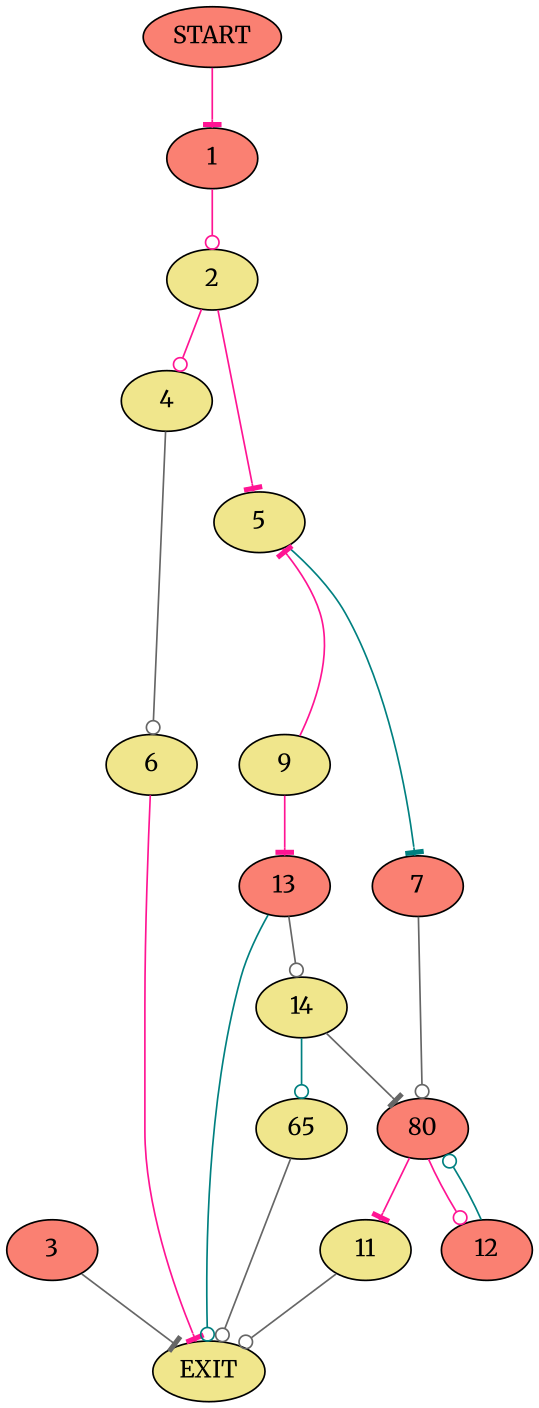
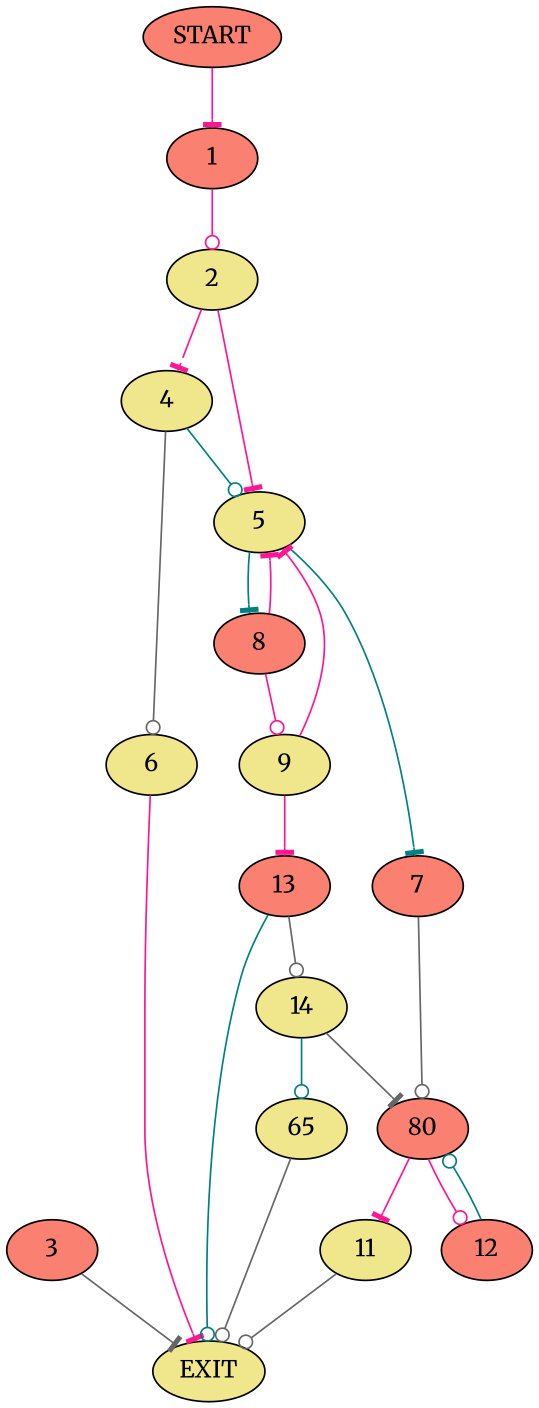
(192, 334) -> (192, 334)
none -> (209, 456)
none -> (259, 644)
